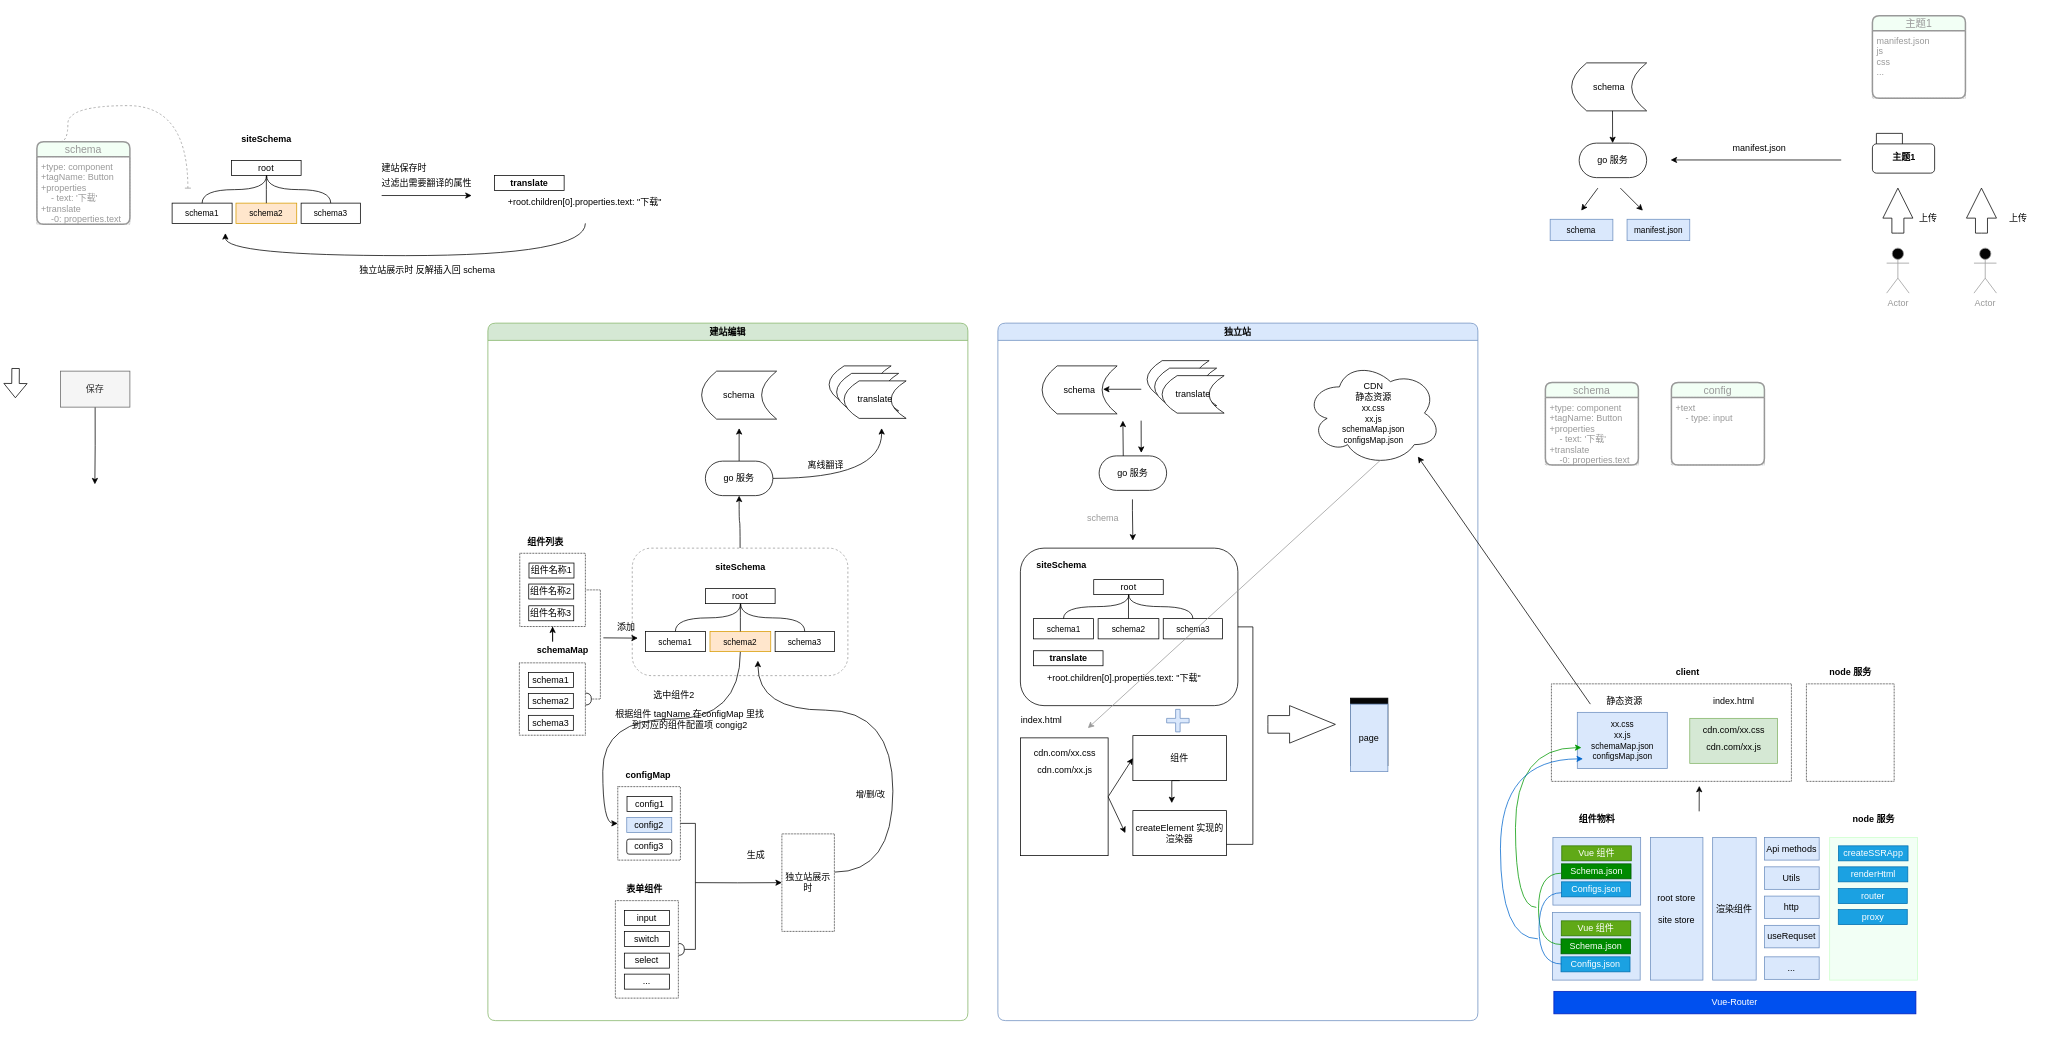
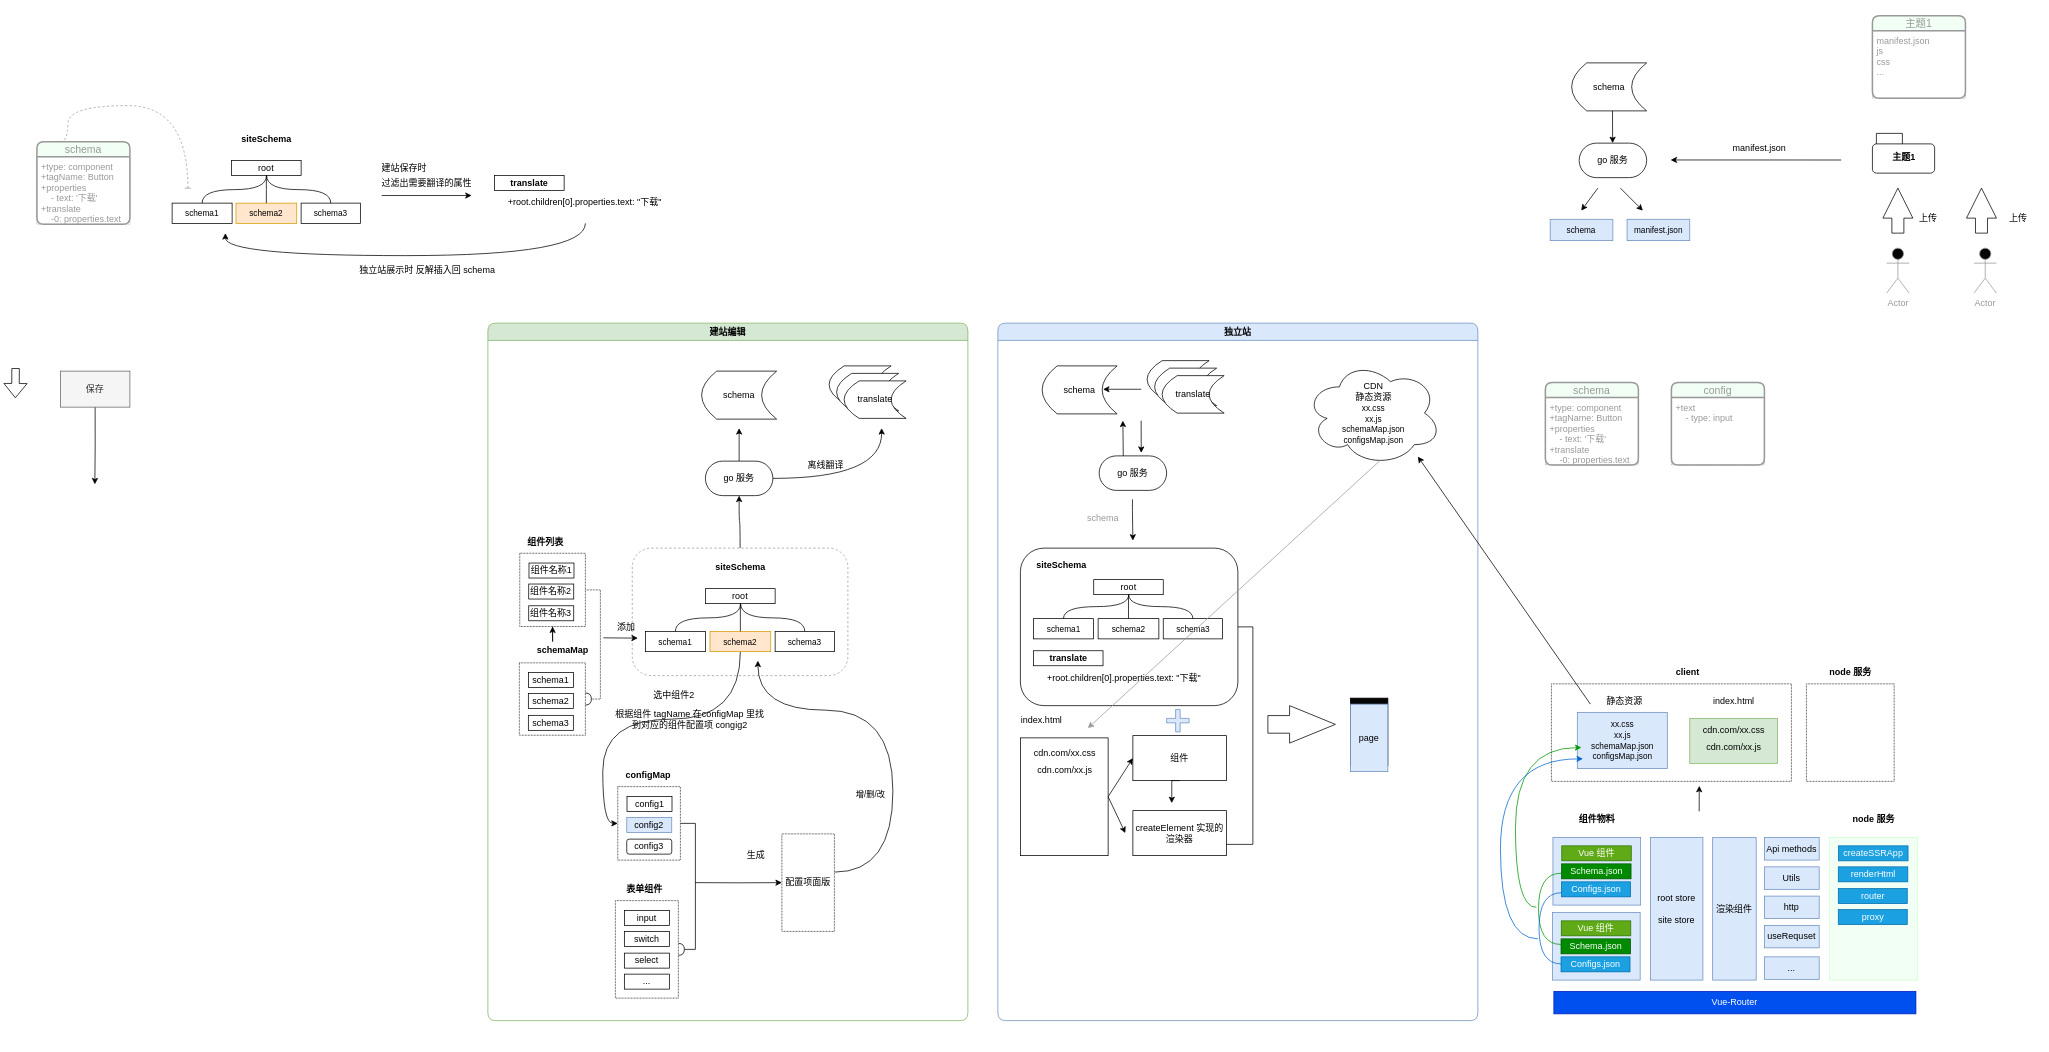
(808, 882) -> (808, 882)
